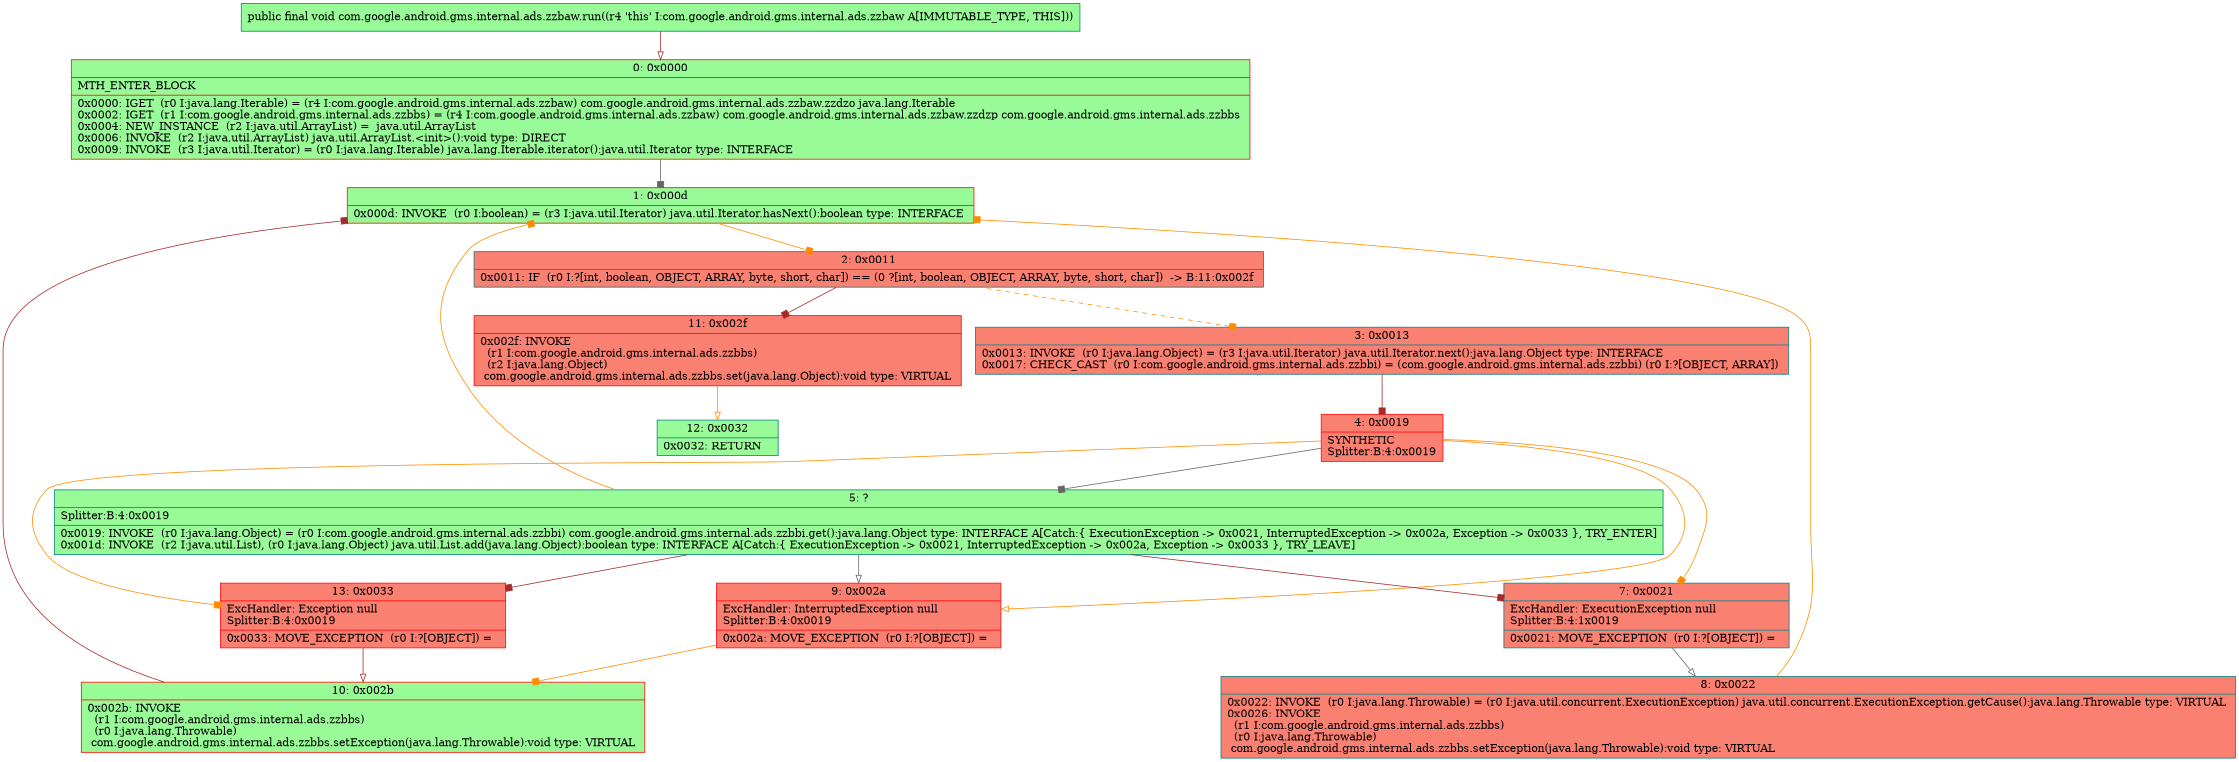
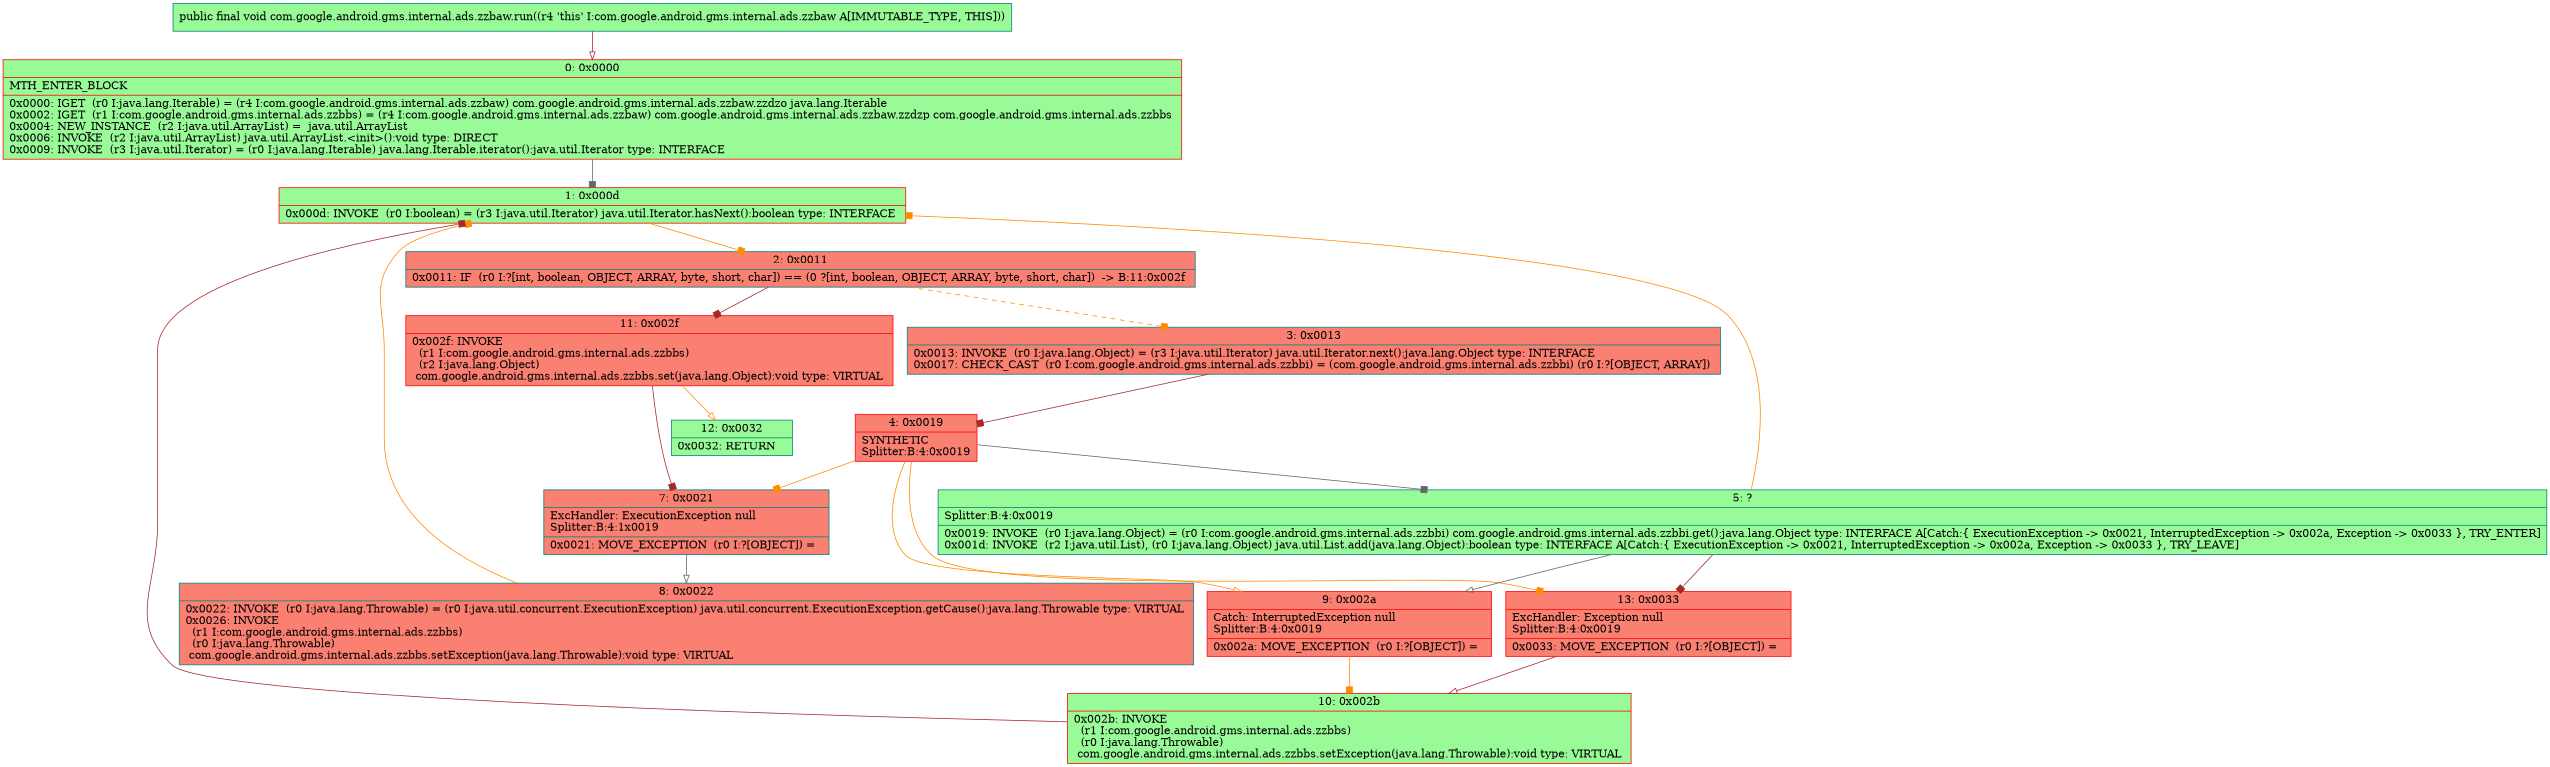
(1313, 576) -> (659, 434)
(831, 609) -> (1305, 618)
